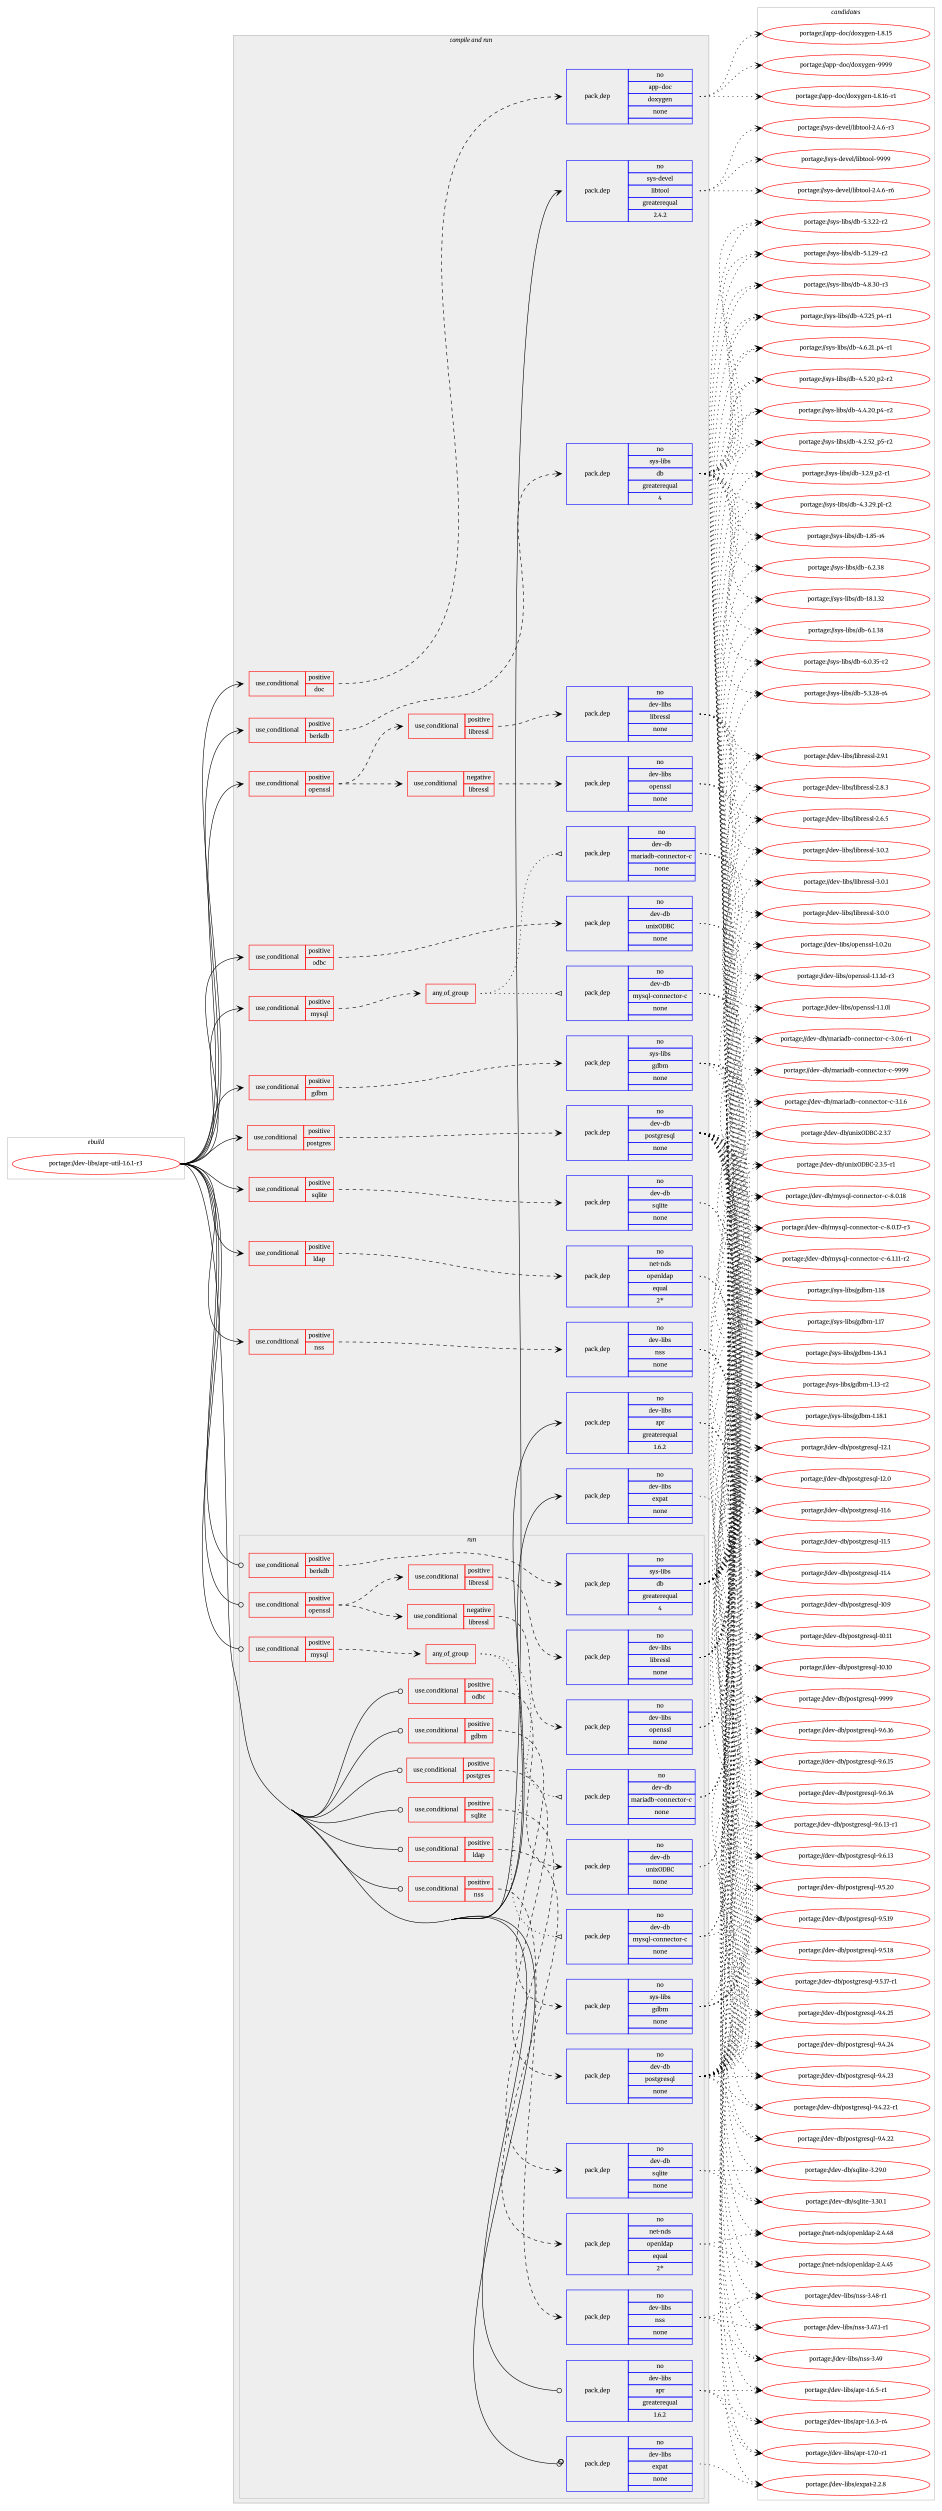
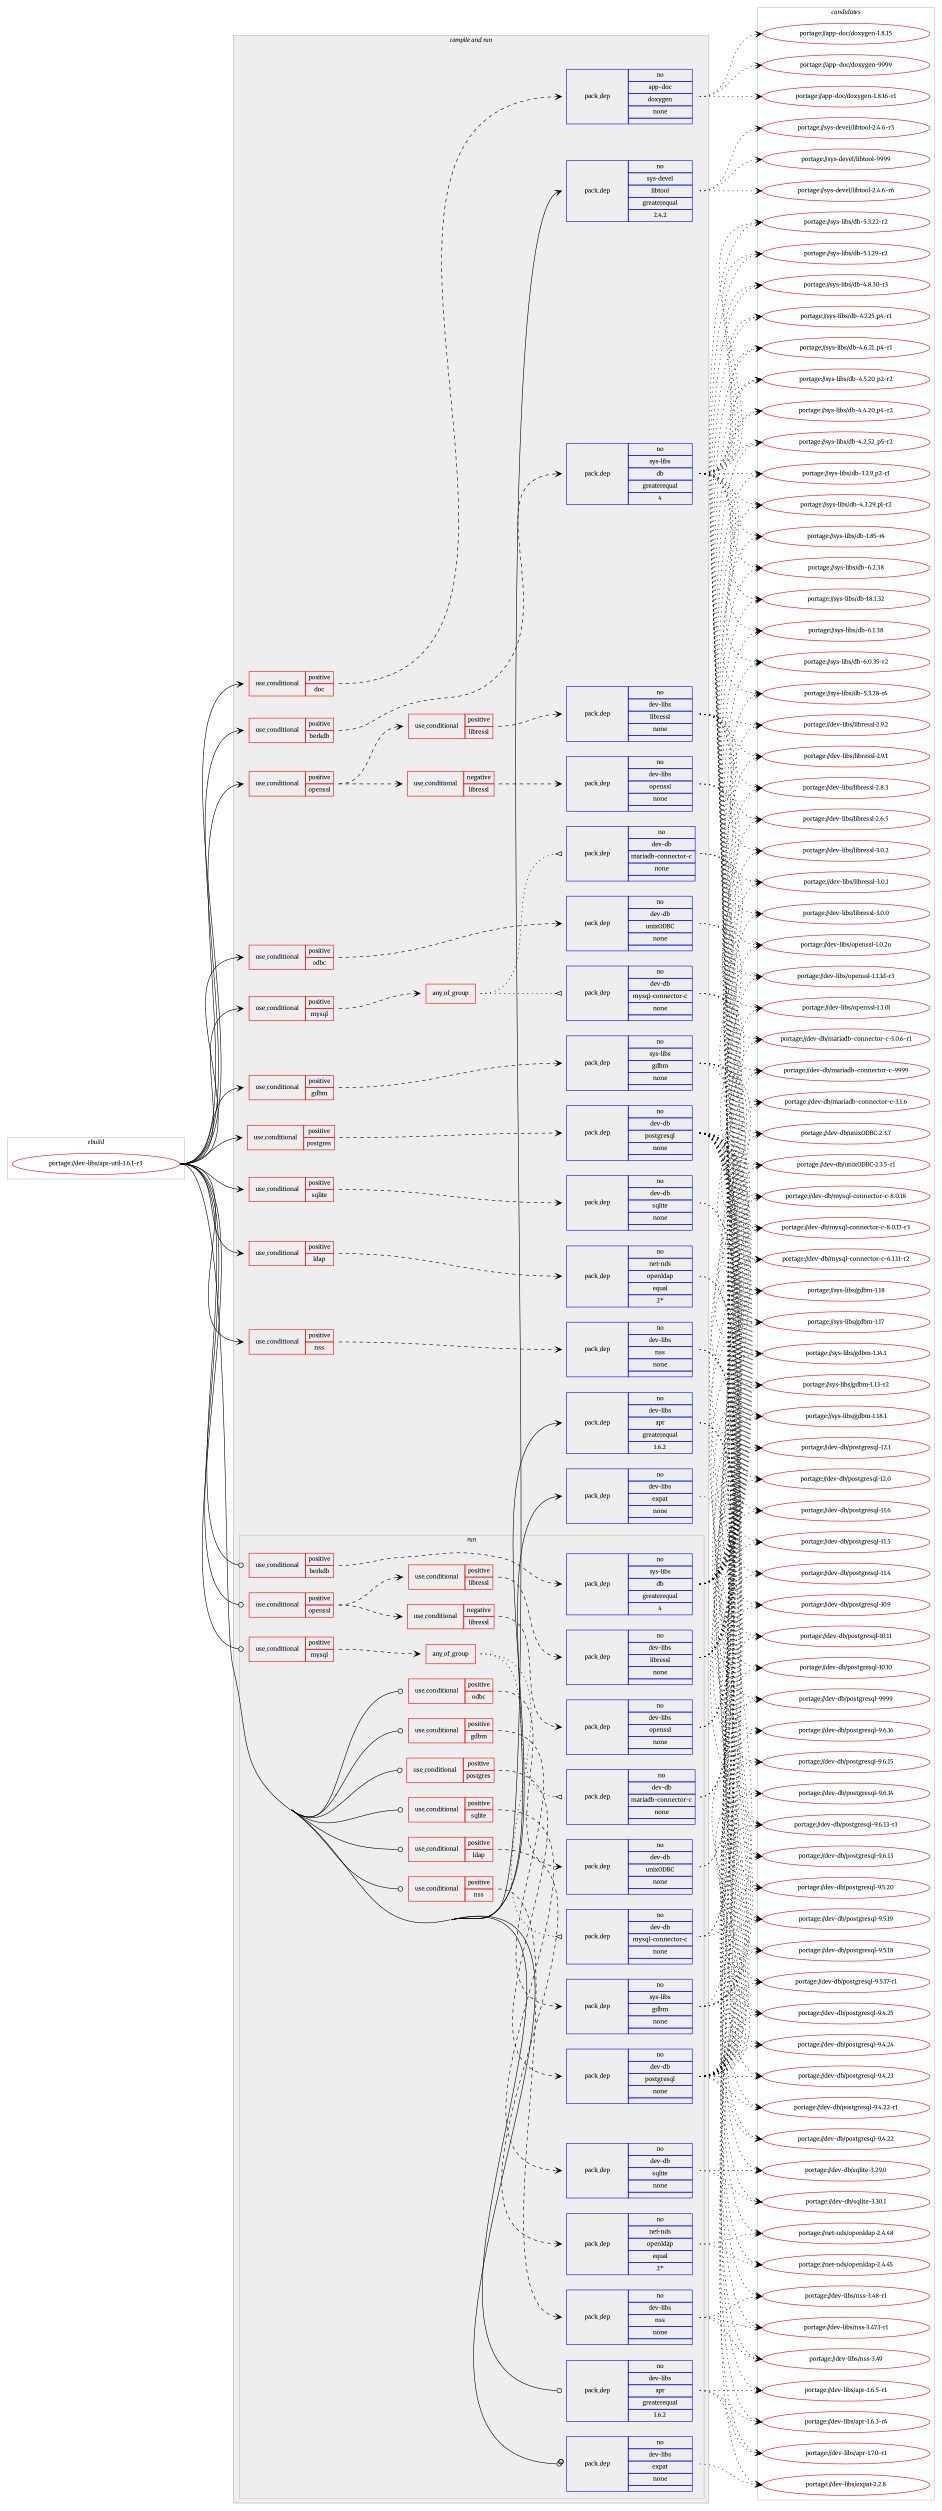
none -> (846, 725)
